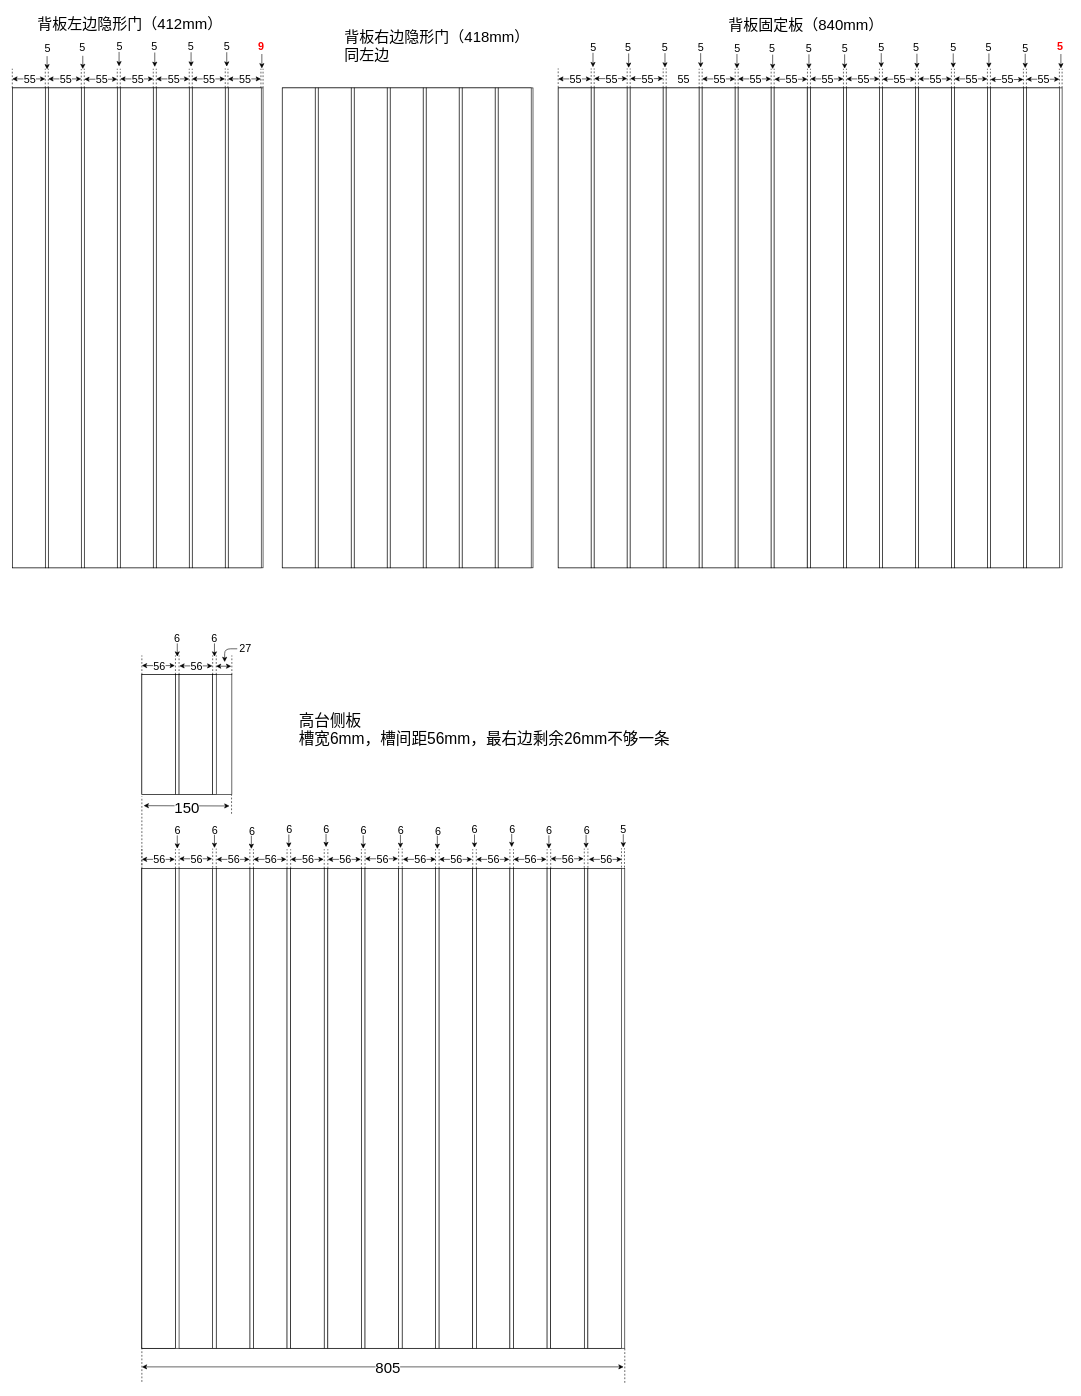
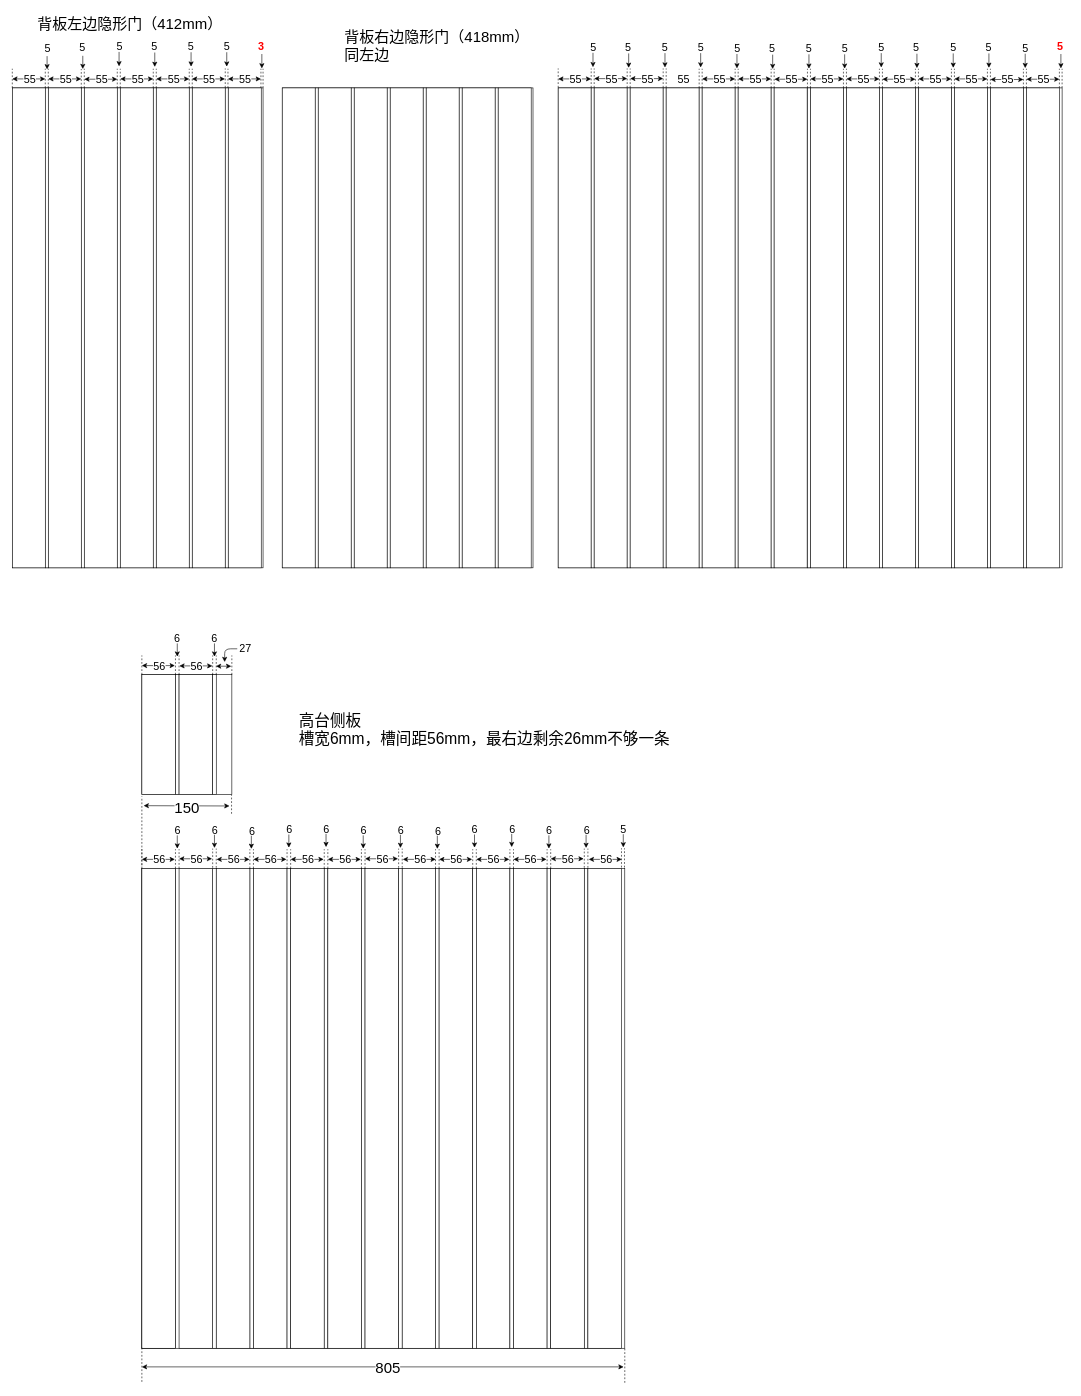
(808, 23) -> none
(261, 47) -> (261, 47)
